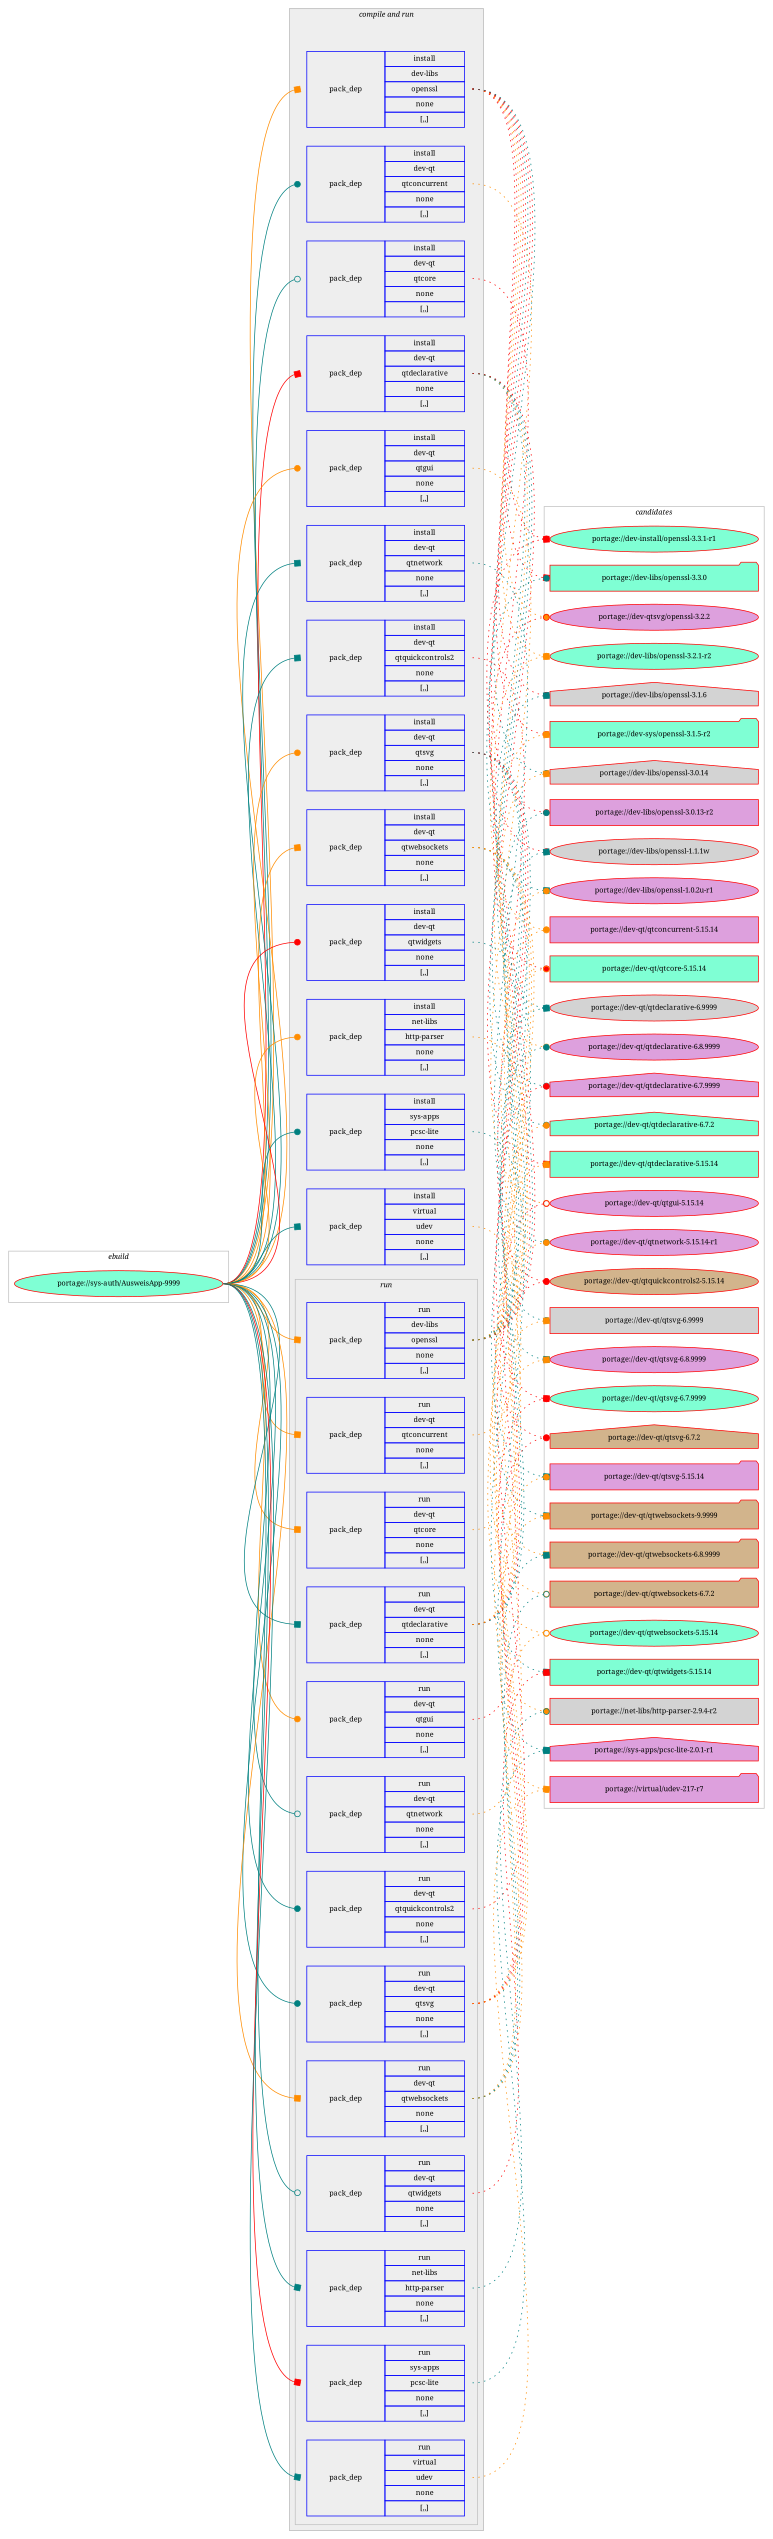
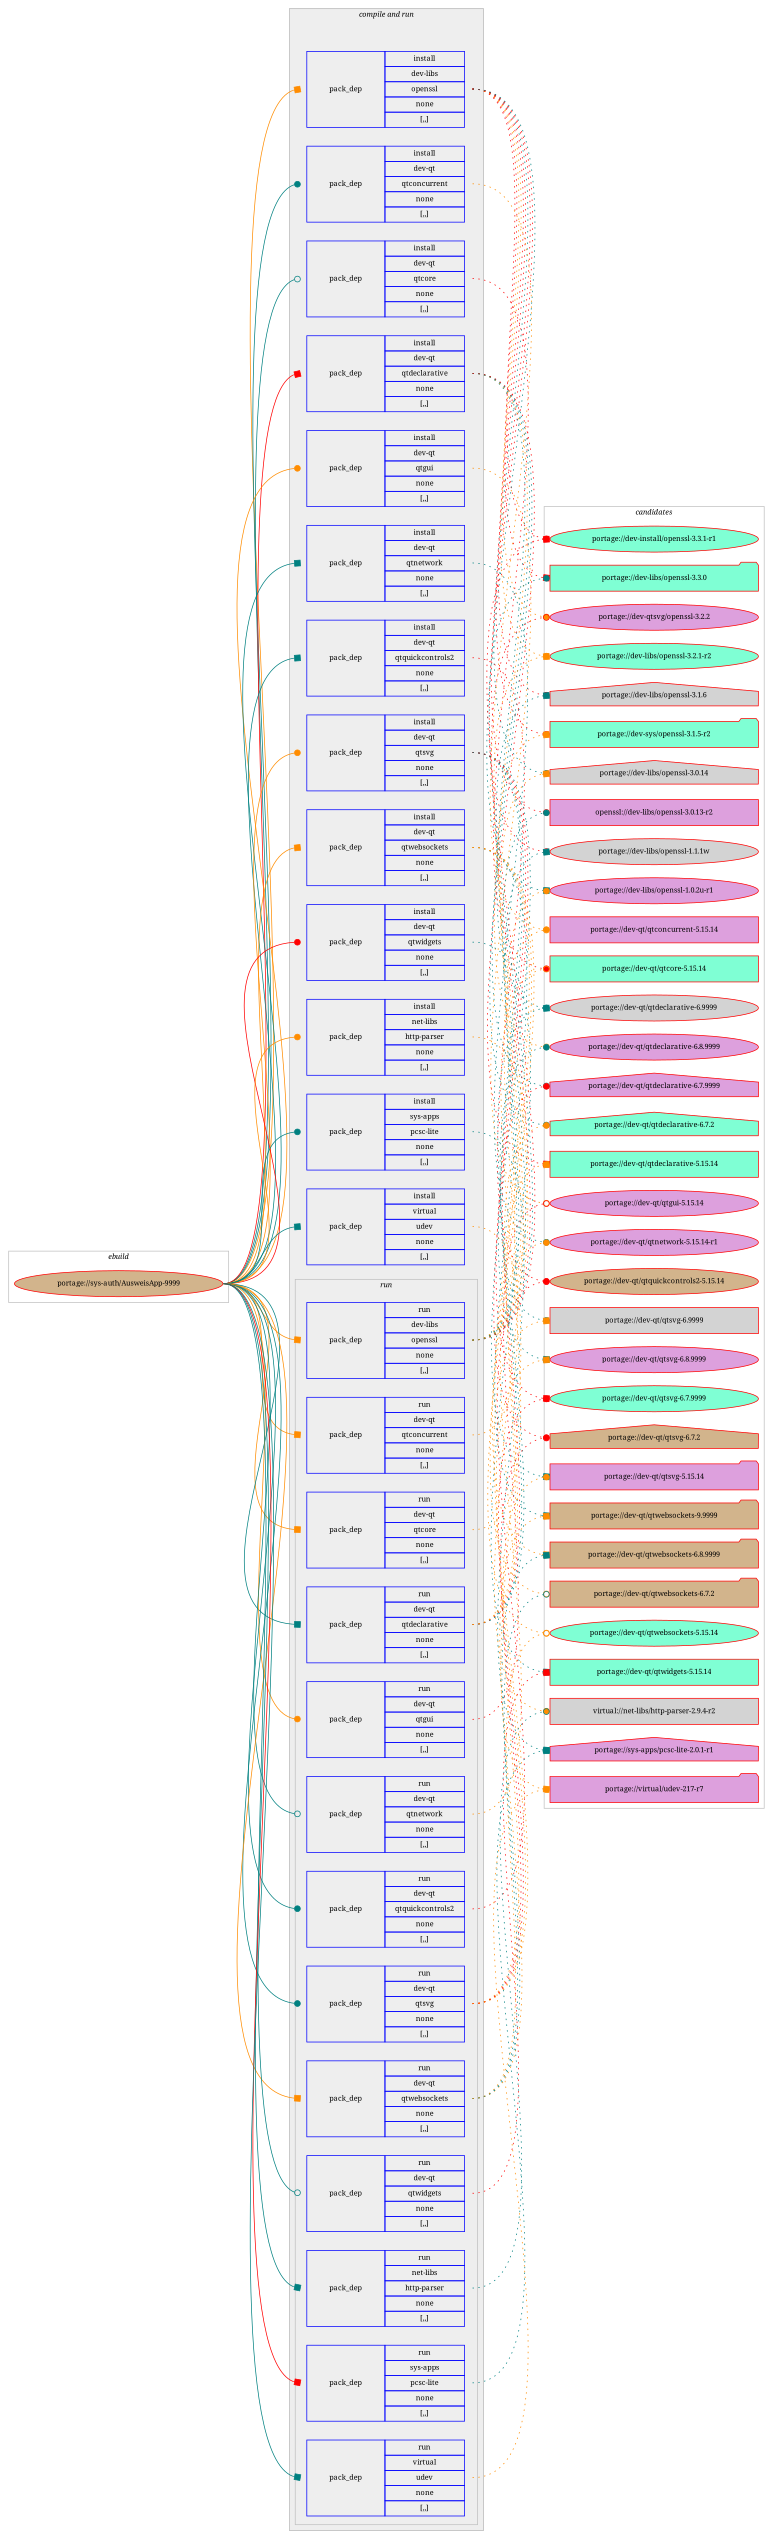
(654, 813) -> (654, 813)
(119, 1284) -> (119, 1284)
(654, 1711) -> (654, 1711)
